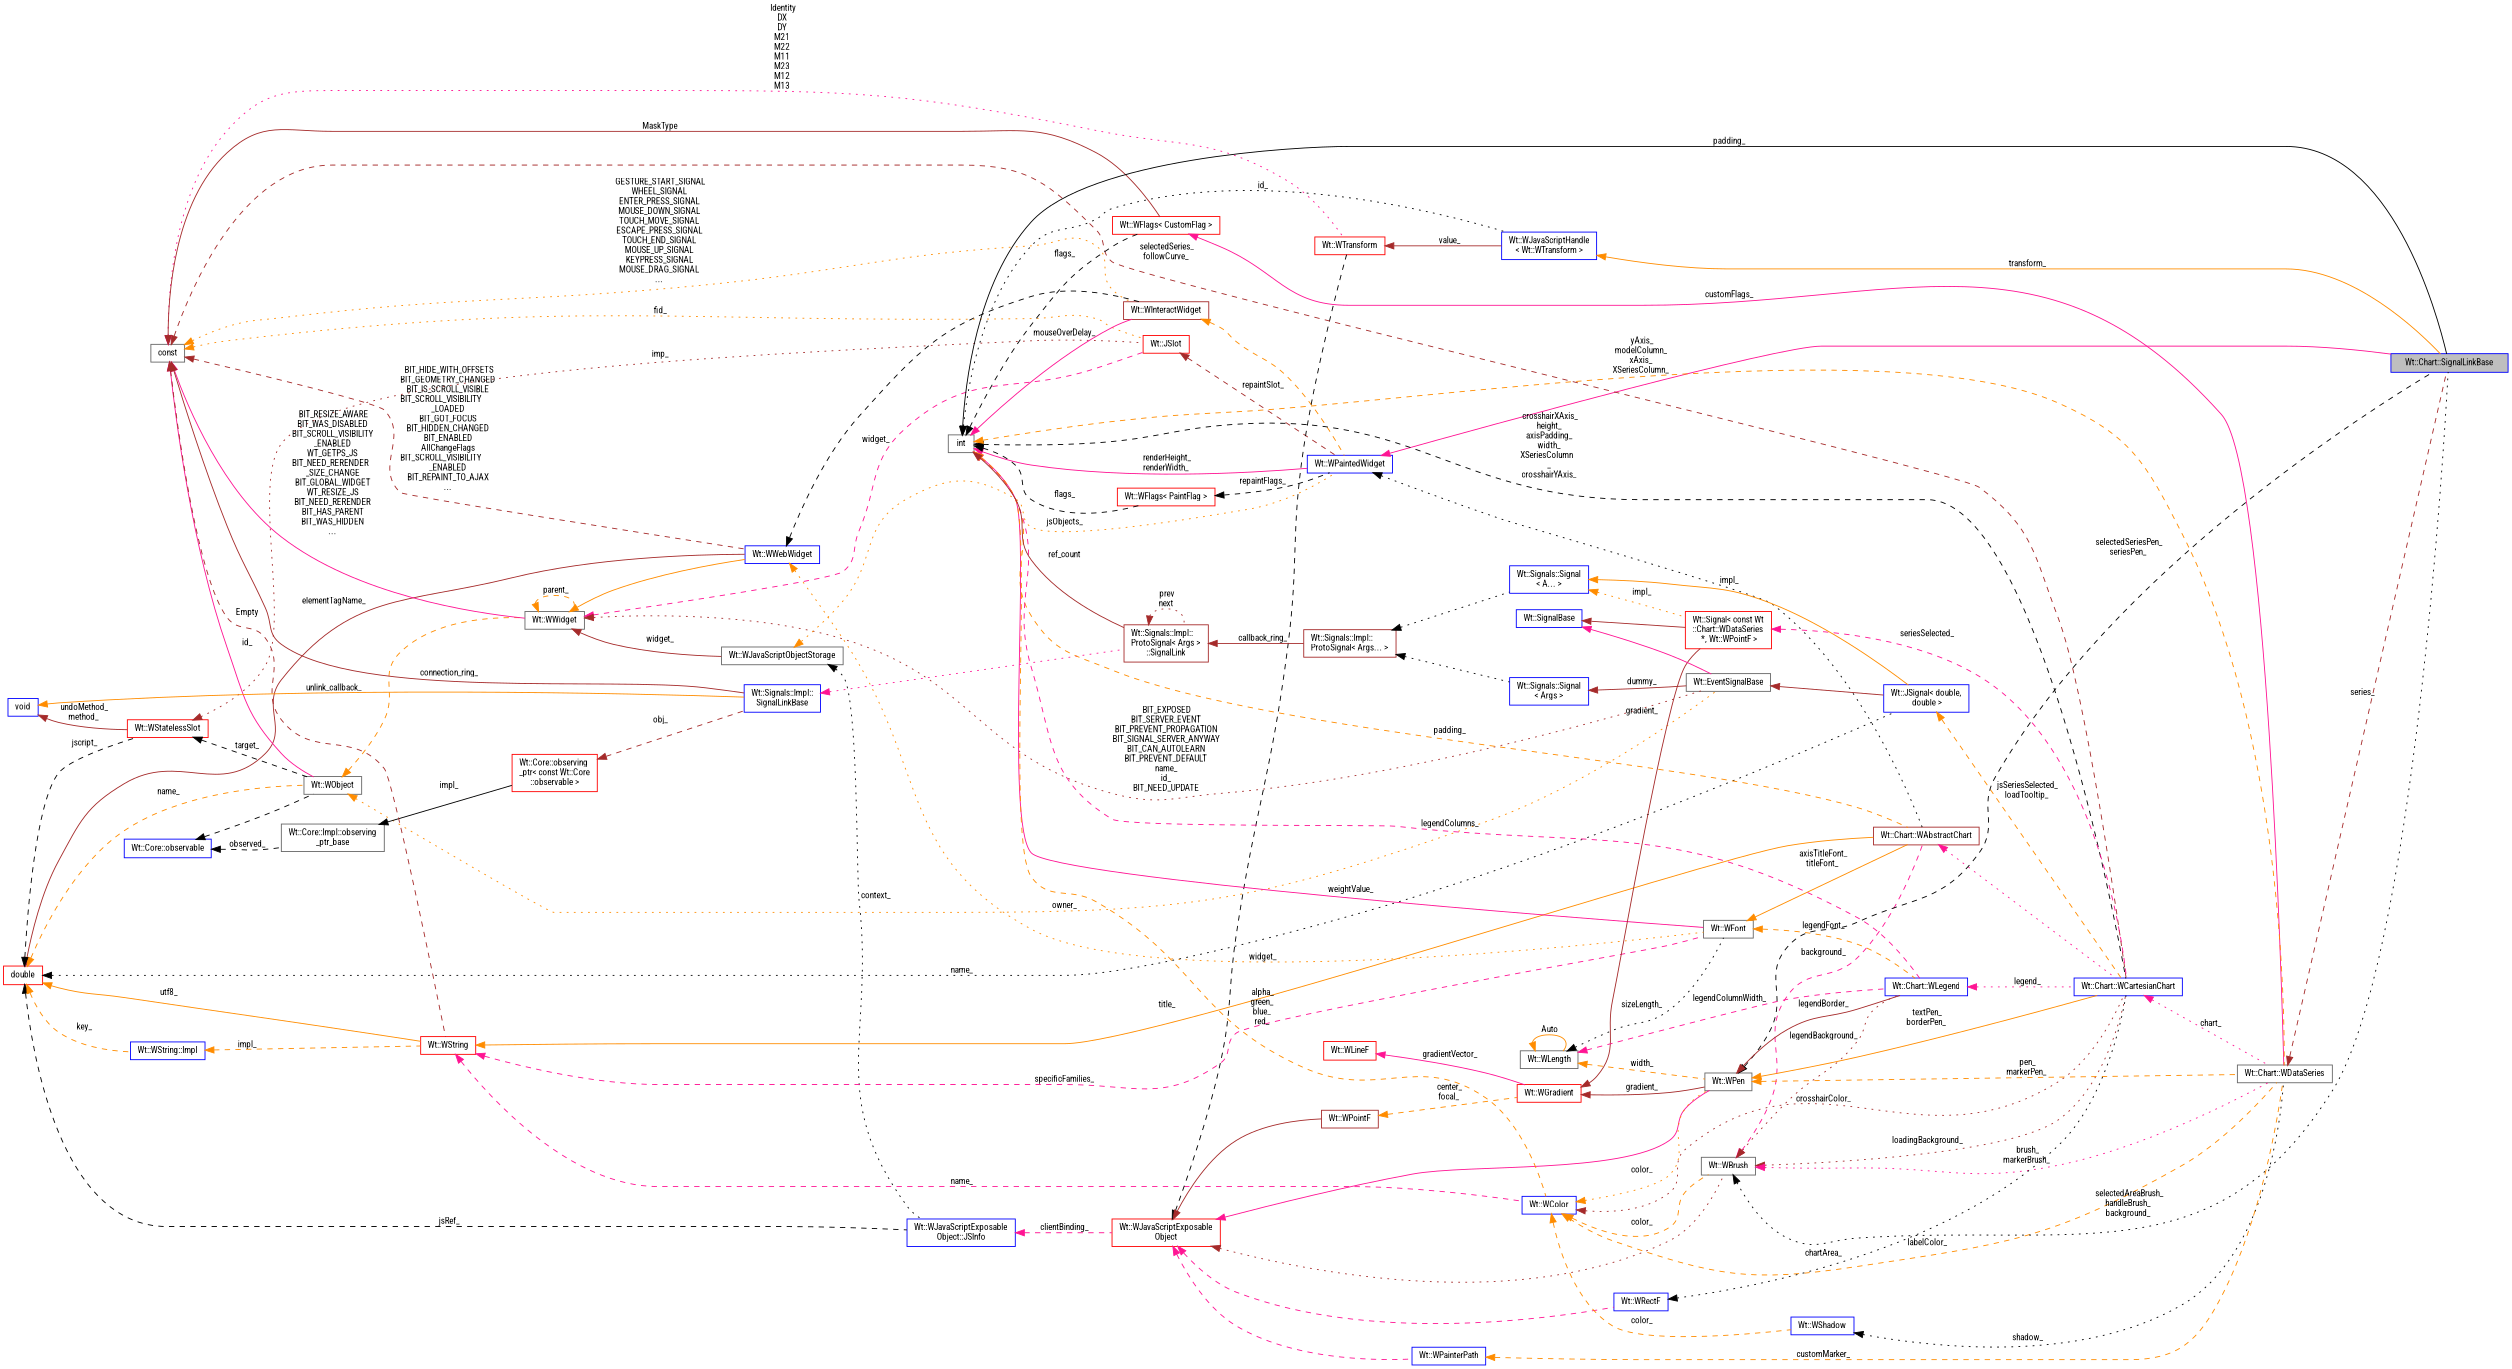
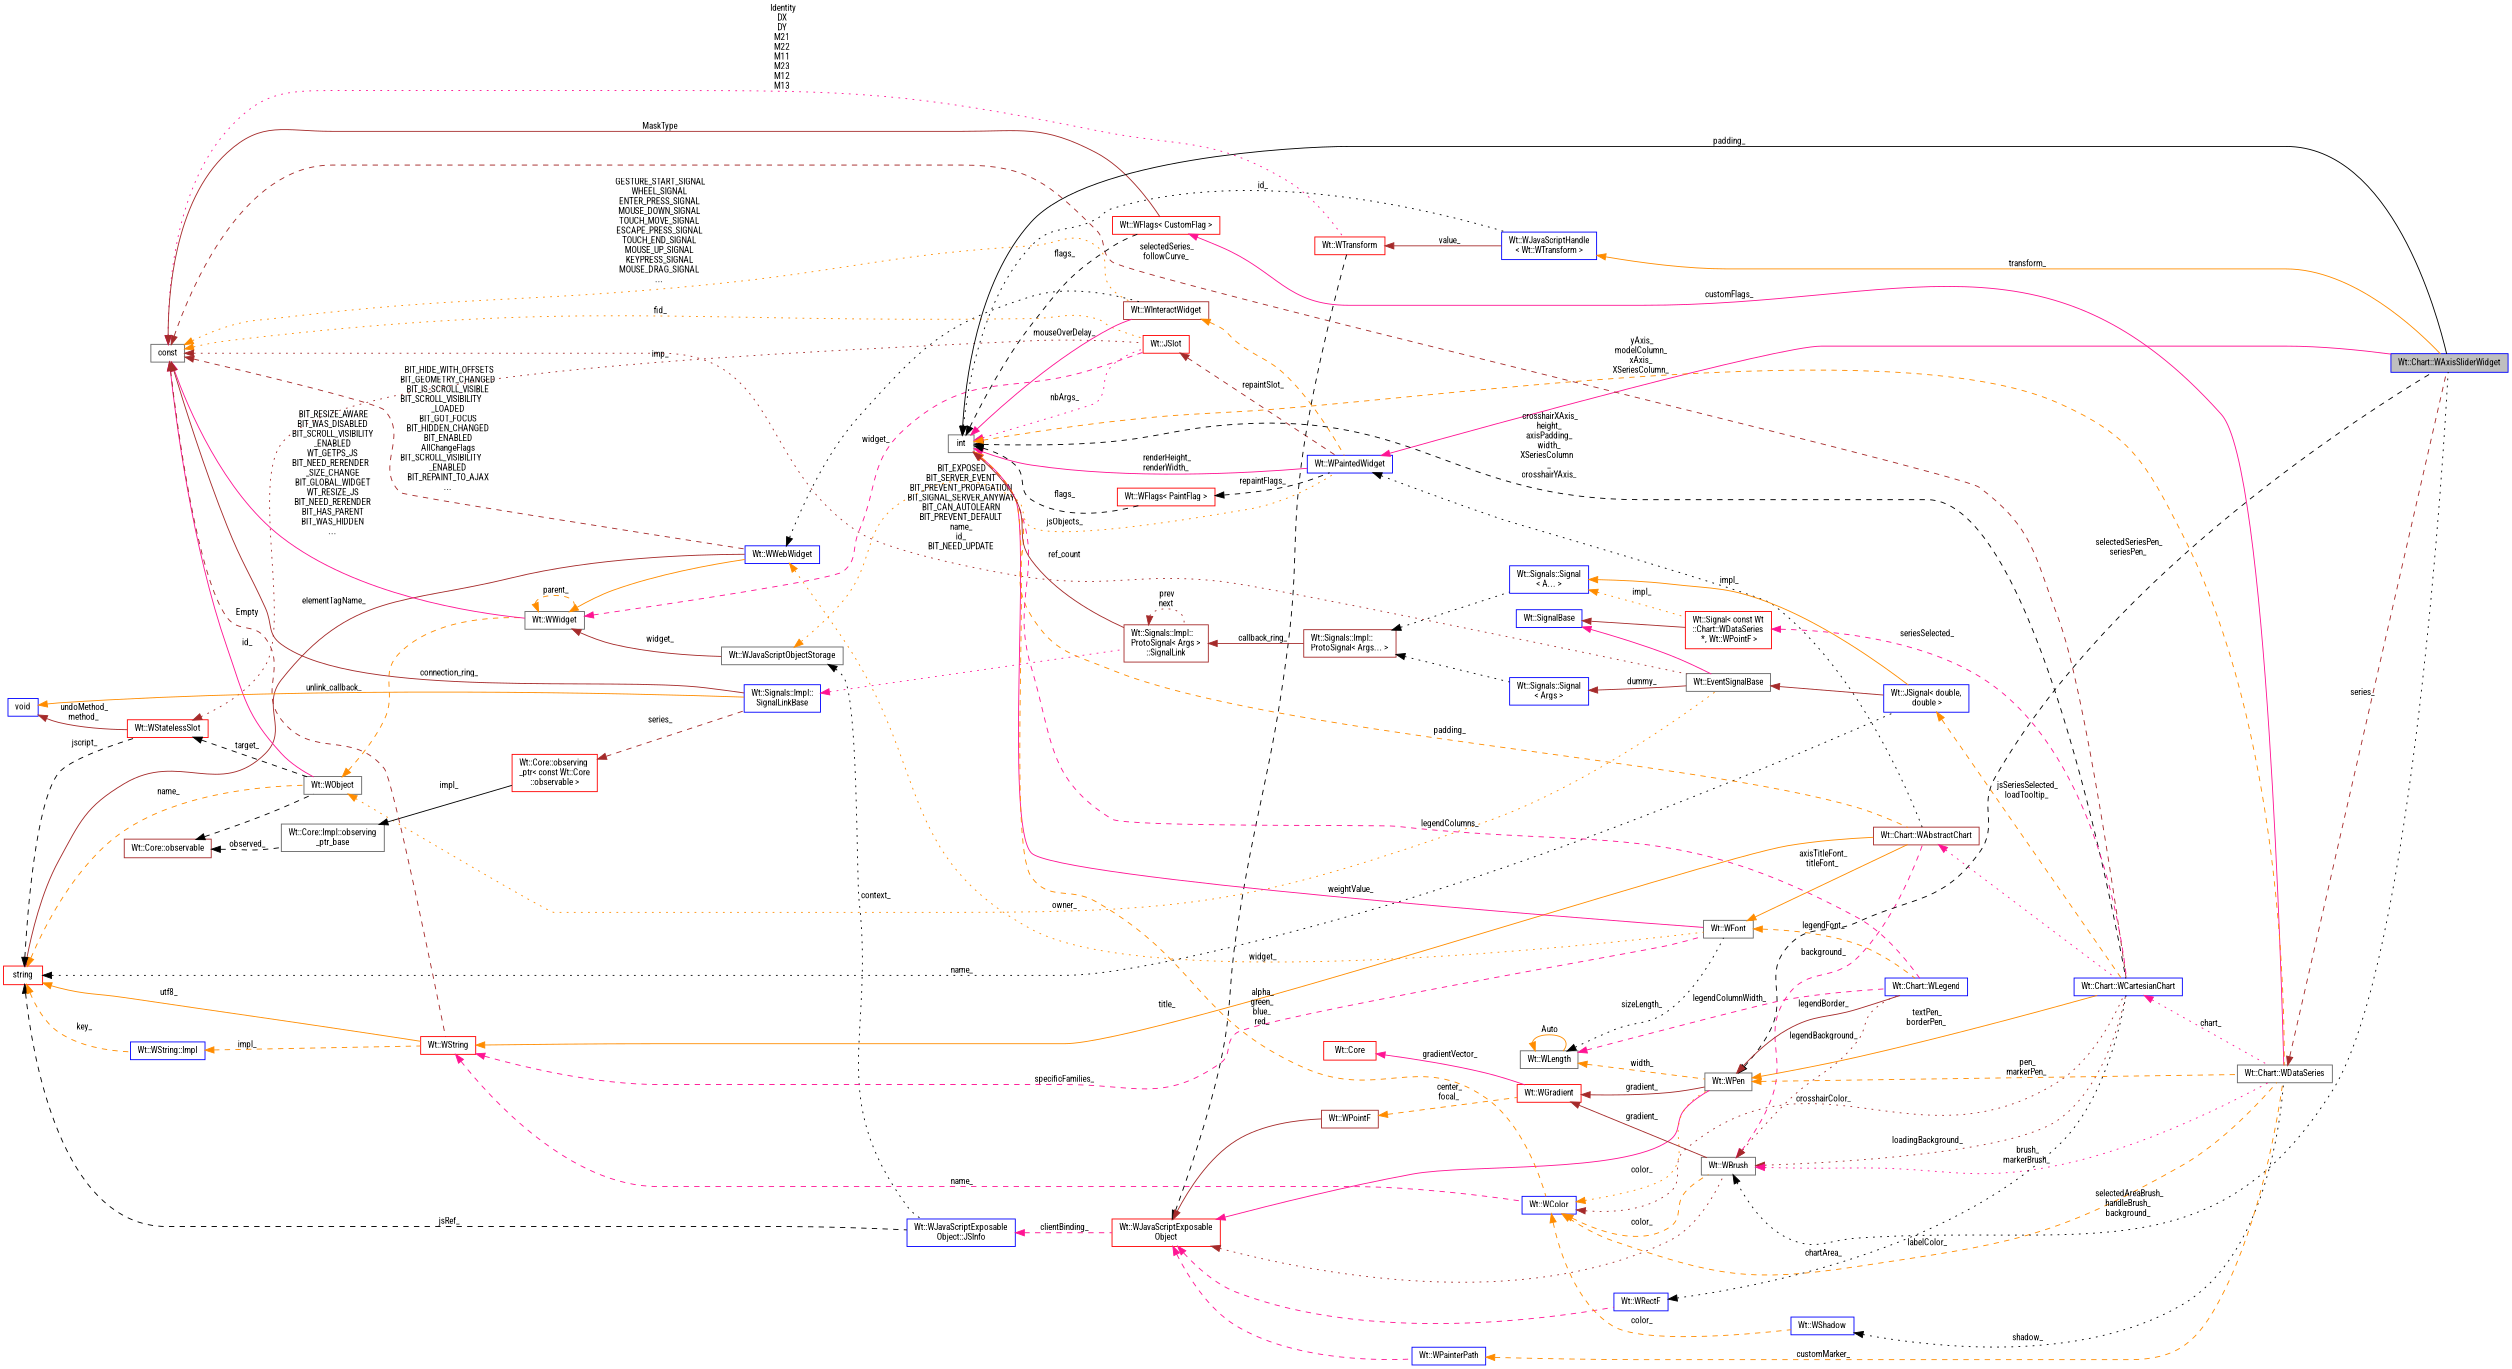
(915, 358) -> (915, 358)
(2450, 363) -> (2450, 363)
none -> (1076, 410)
(659, 720) -> (659, 720)
(1130, 797) -> (904, 550)
(168, 848) -> (168, 848)
(1638, 865) -> (1643, 1132)
(23, 975) -> (23, 975)
(2025, 987) -> none
(1350, 1051) -> (1350, 1051)
